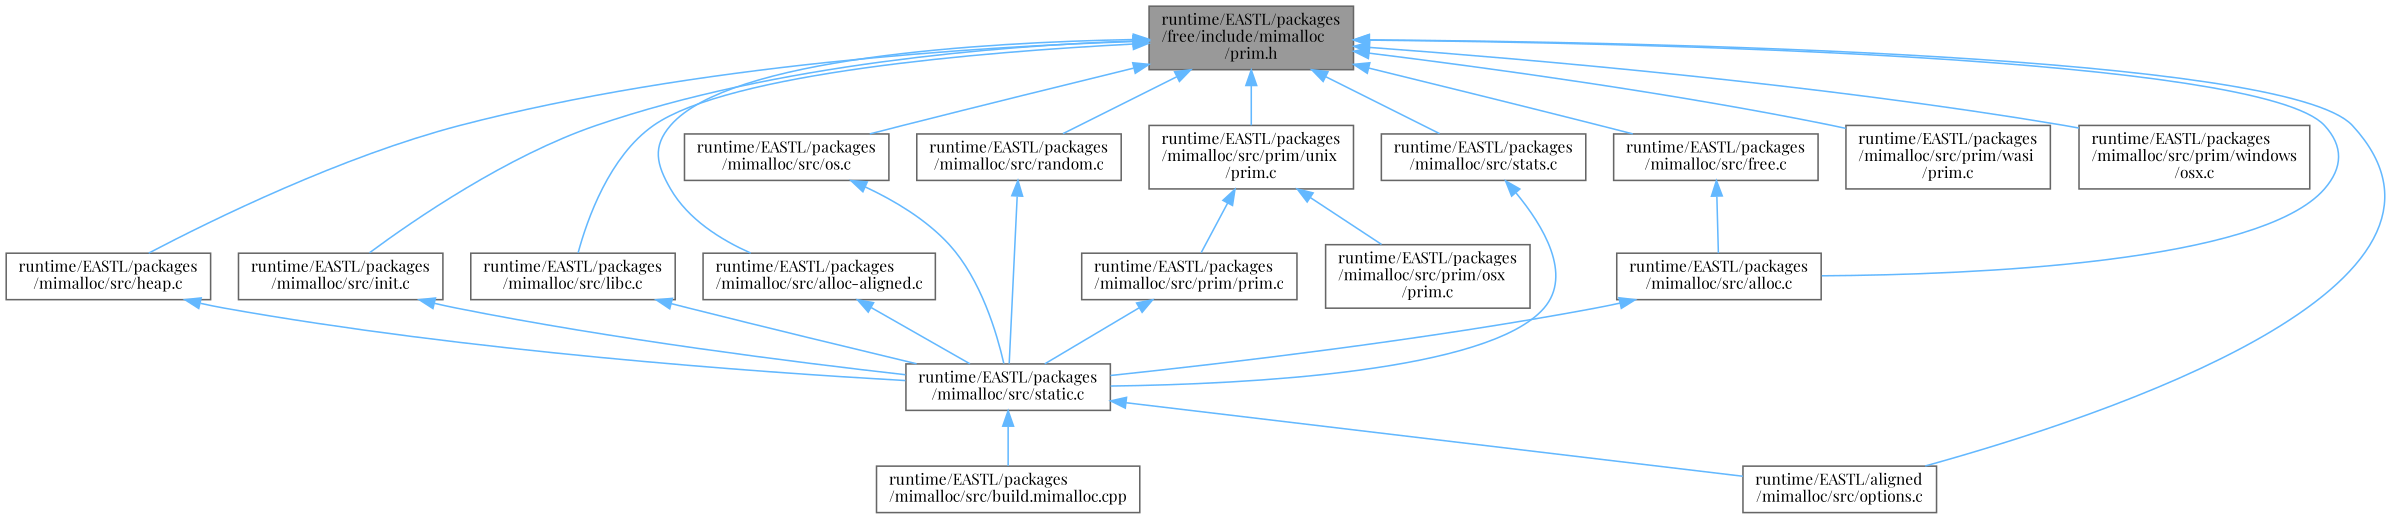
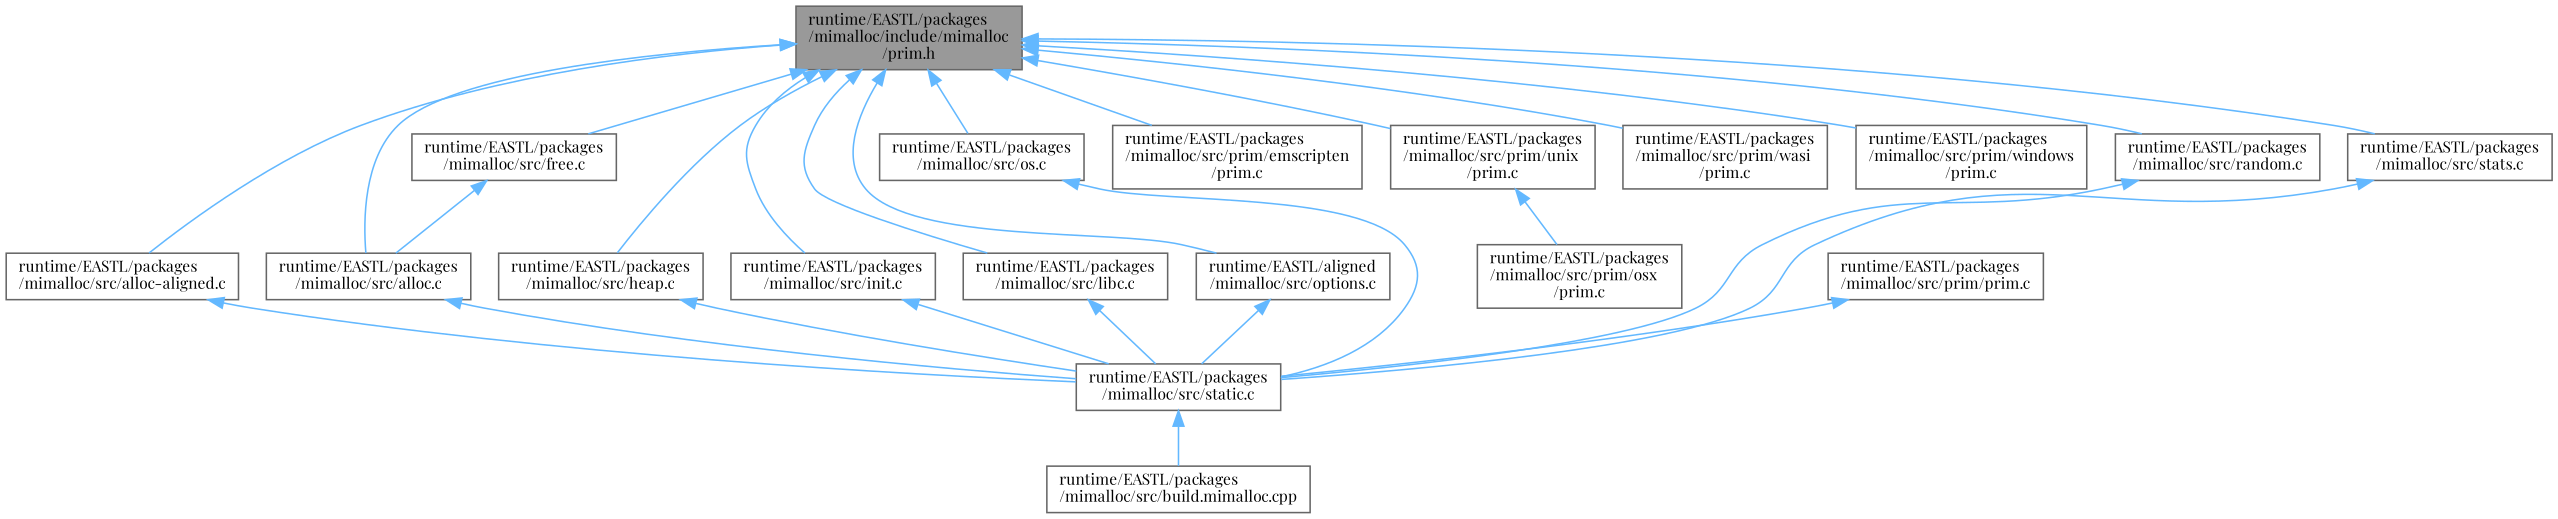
(1251, 38) -> (909, 38)
none -> (1237, 157)
(2194, 157) -> (1971, 157)
(1214, 228) -> none
(1434, 440) -> (1230, 337)
